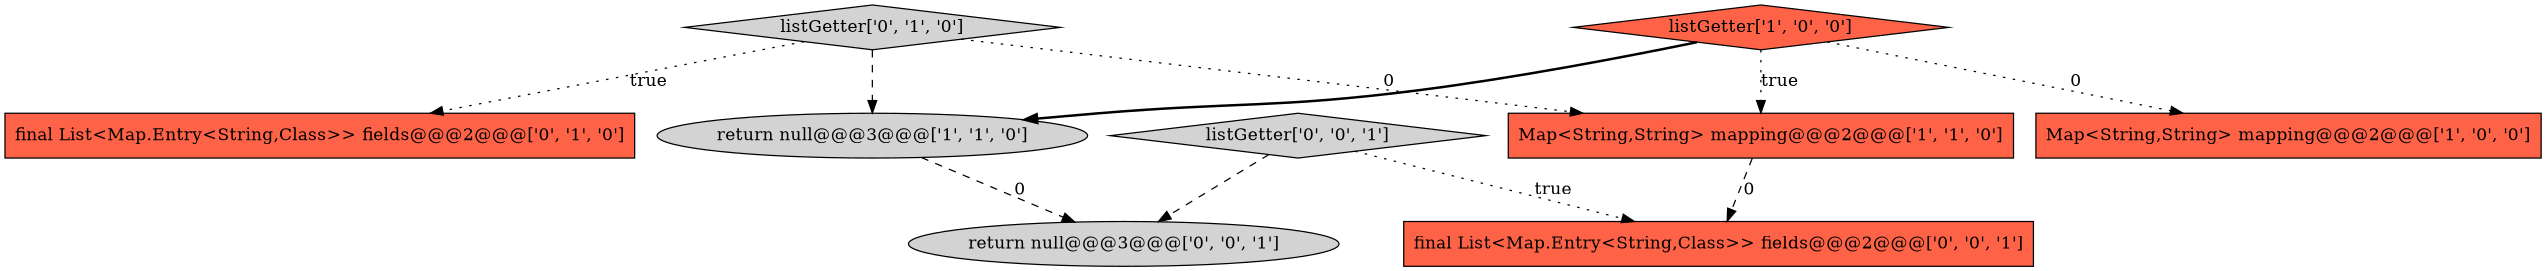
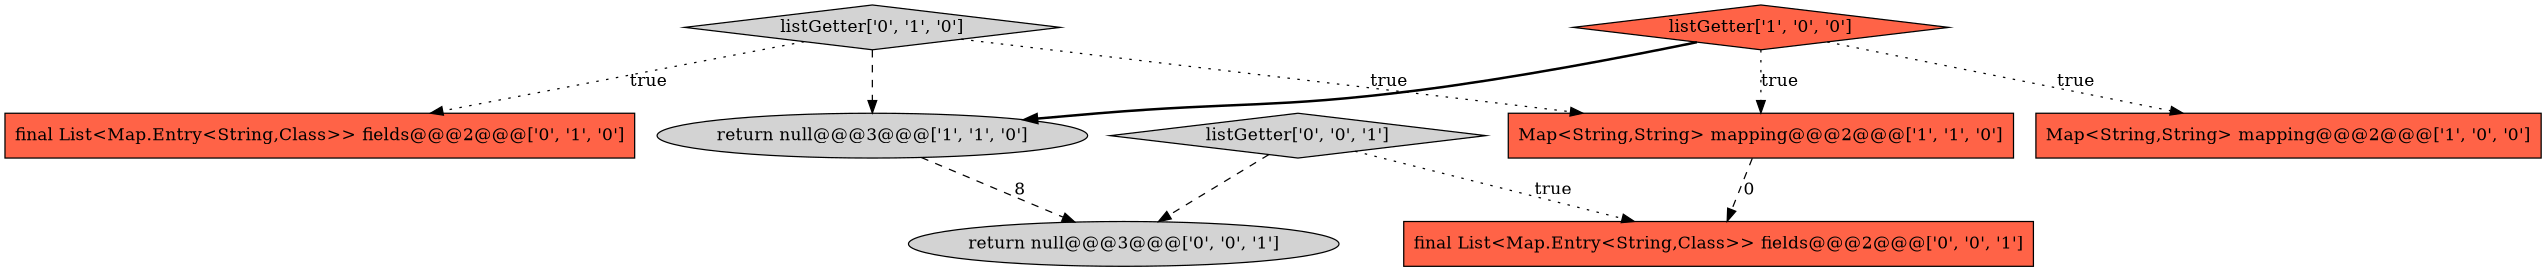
(1389, 82) -> (1389, 82)
(2076, 82) -> (2076, 82)
(1020, 190) -> (1020, 190)
